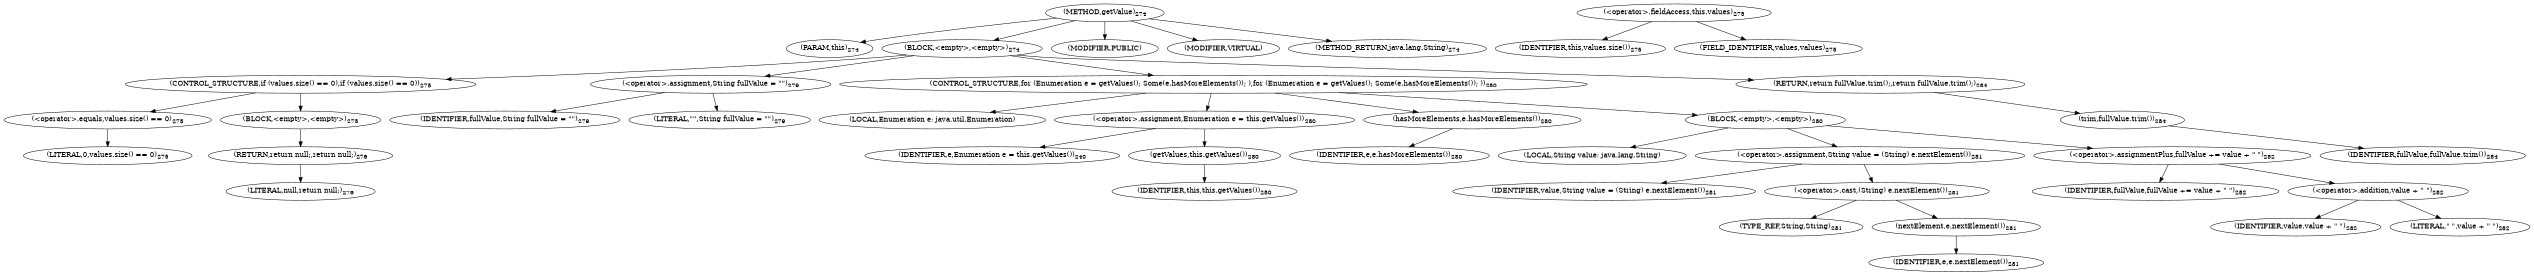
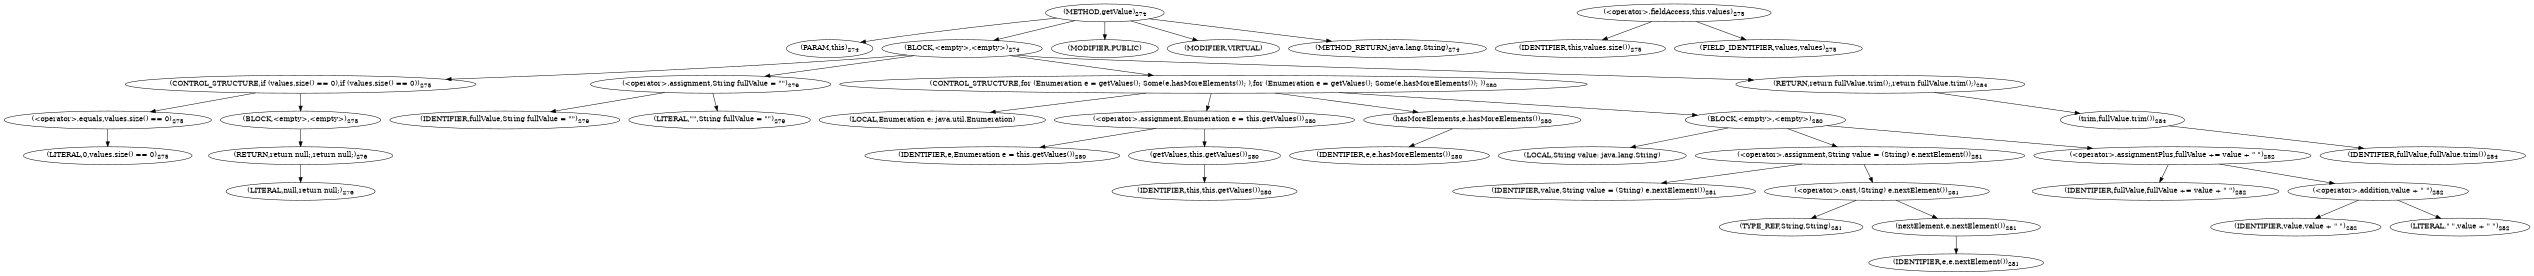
(1081, 155) -> (1081, 155)
